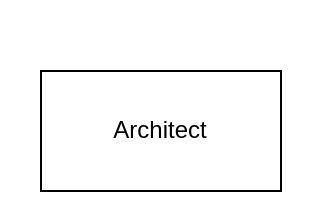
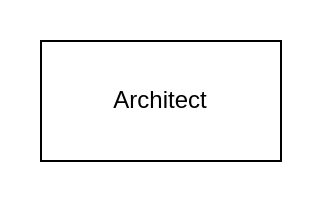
(161, 131) -> (161, 101)
